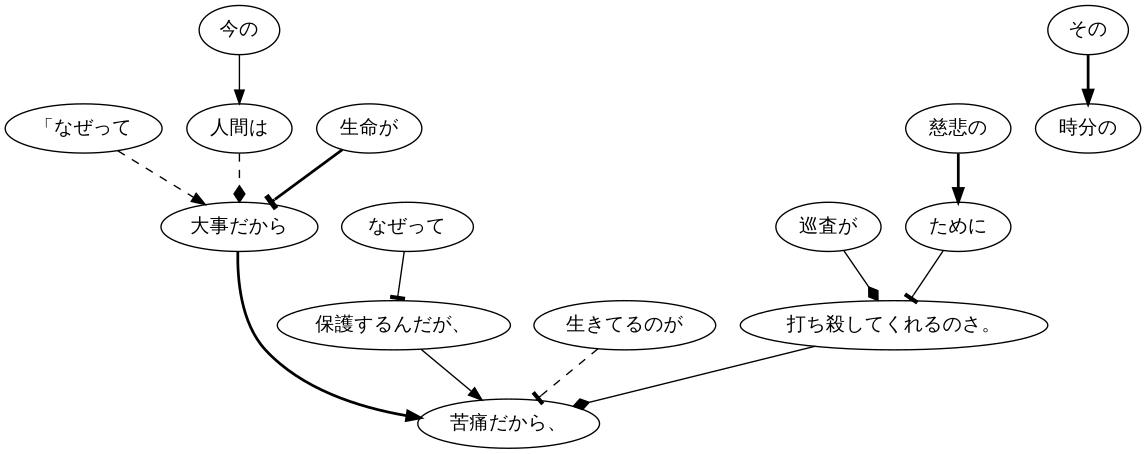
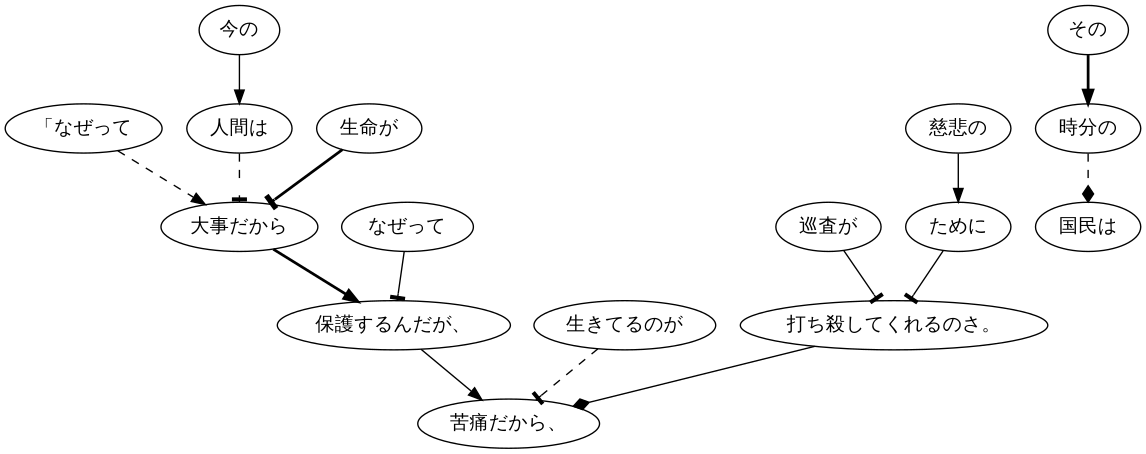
(239, 170) -> (239, 170)
(958, 171) -> (958, 171)
none -> (1088, 227)
(859, 273) -> (859, 273)
(286, 368) -> (310, 272)
